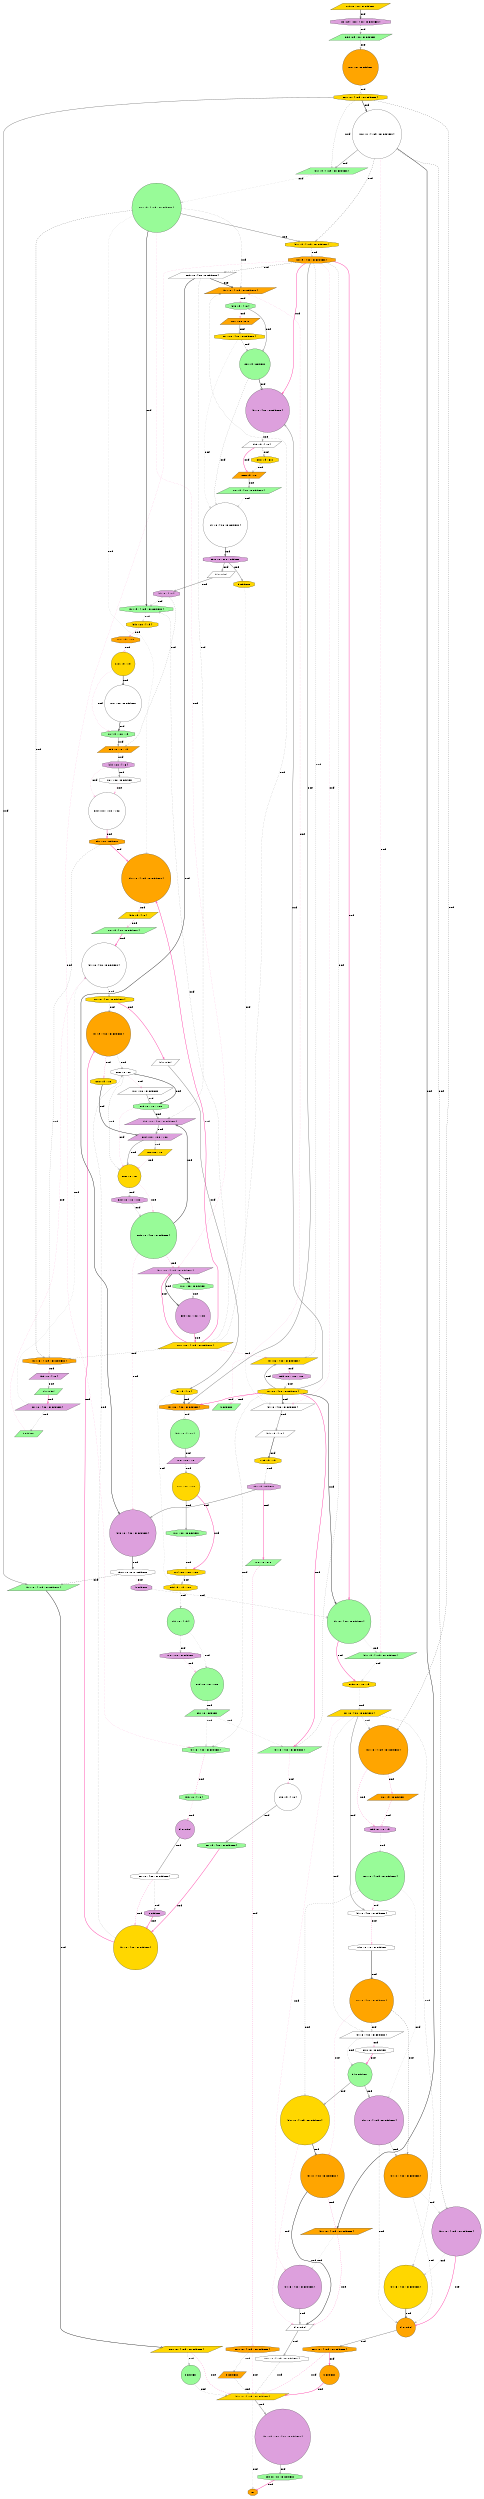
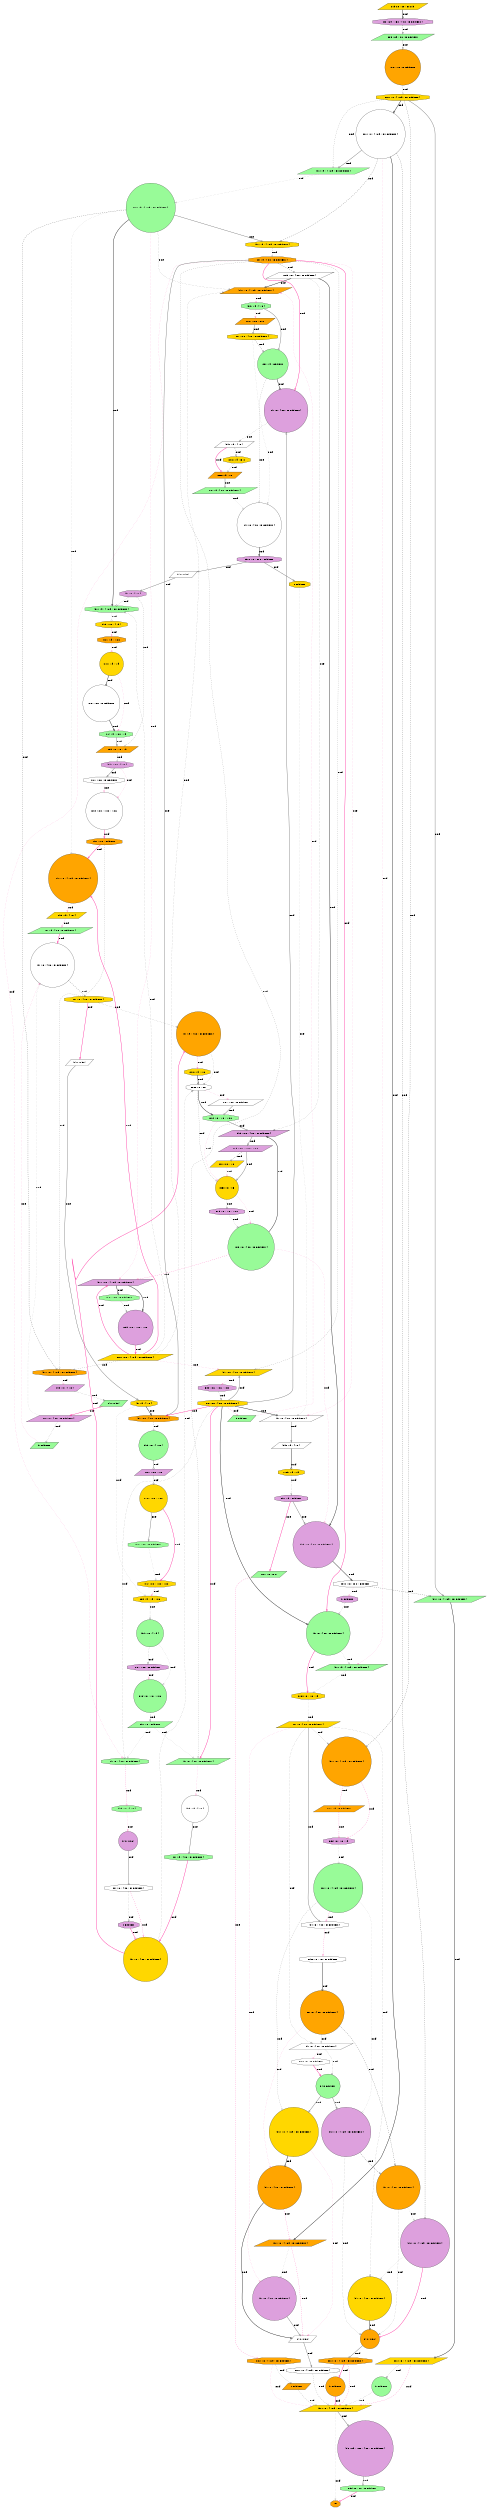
(361, 7) -> (403, 7)
(103, 1121) -> (198, 1079)
(184, 1579) -> (154, 1591)
